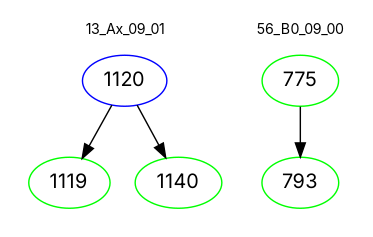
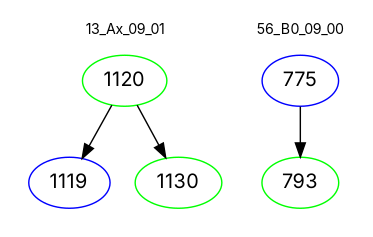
(125, 81) -> (125, 81)
(300, 81) -> (300, 81)
(69, 183) -> (69, 183)
(178, 183) -> (178, 183)
